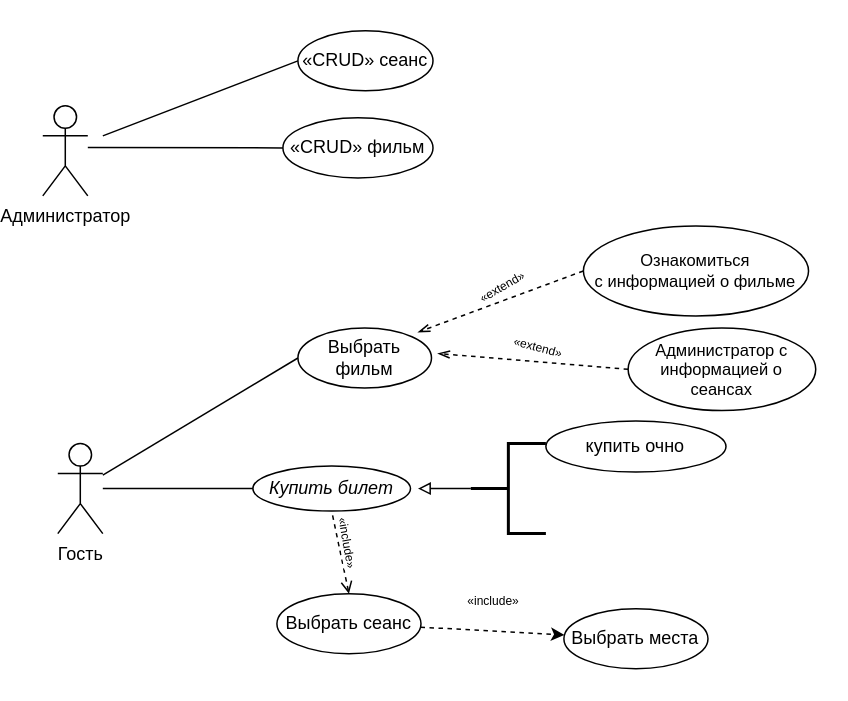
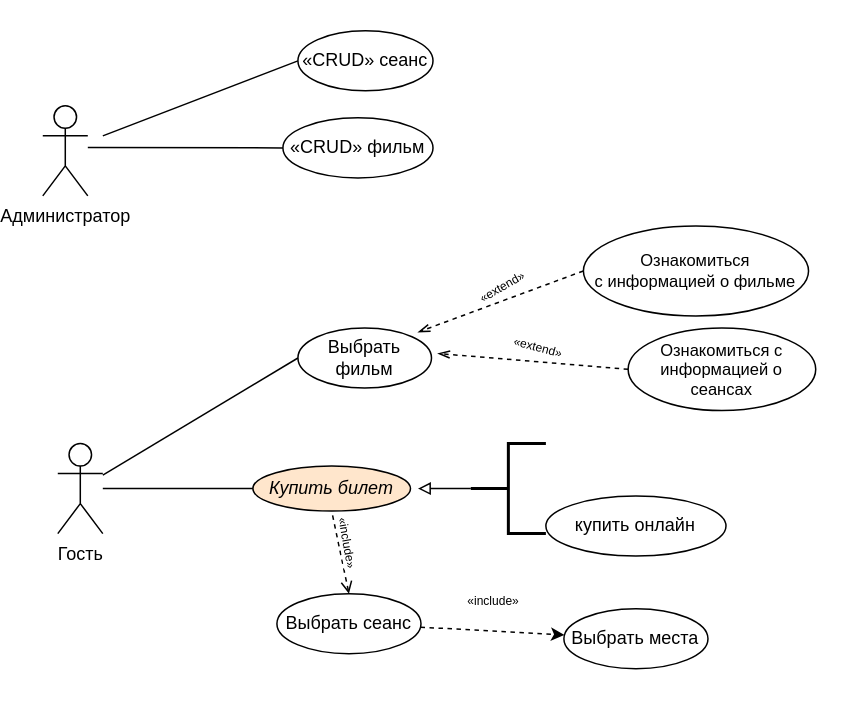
(722, 370) -> (722, 370)
(636, 446) -> none
(332, 488) -> (332, 488)
none -> (636, 526)
